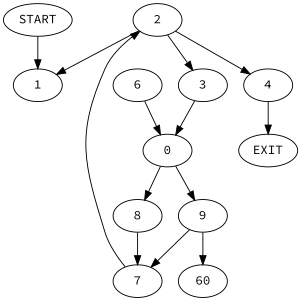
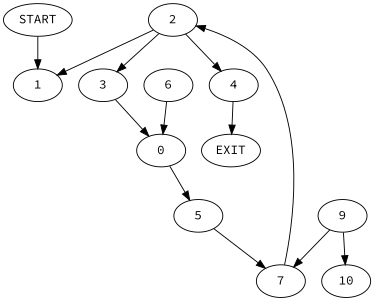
(183, 179) -> none
(138, 216) -> (198, 216)
(203, 281) -> (346, 281)
